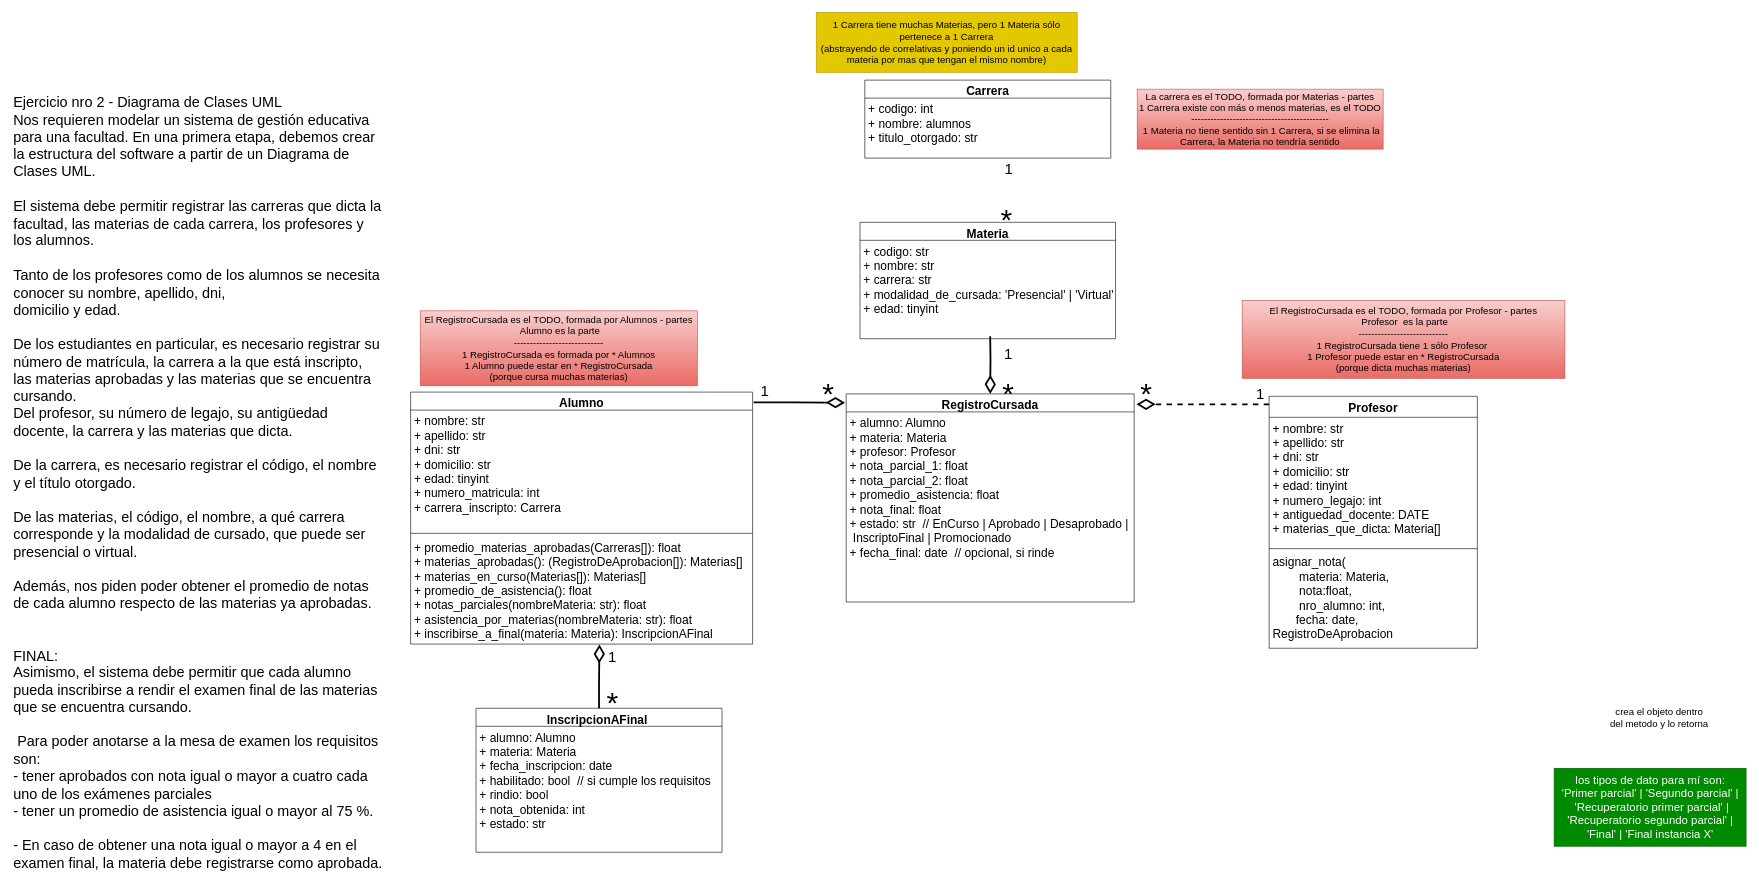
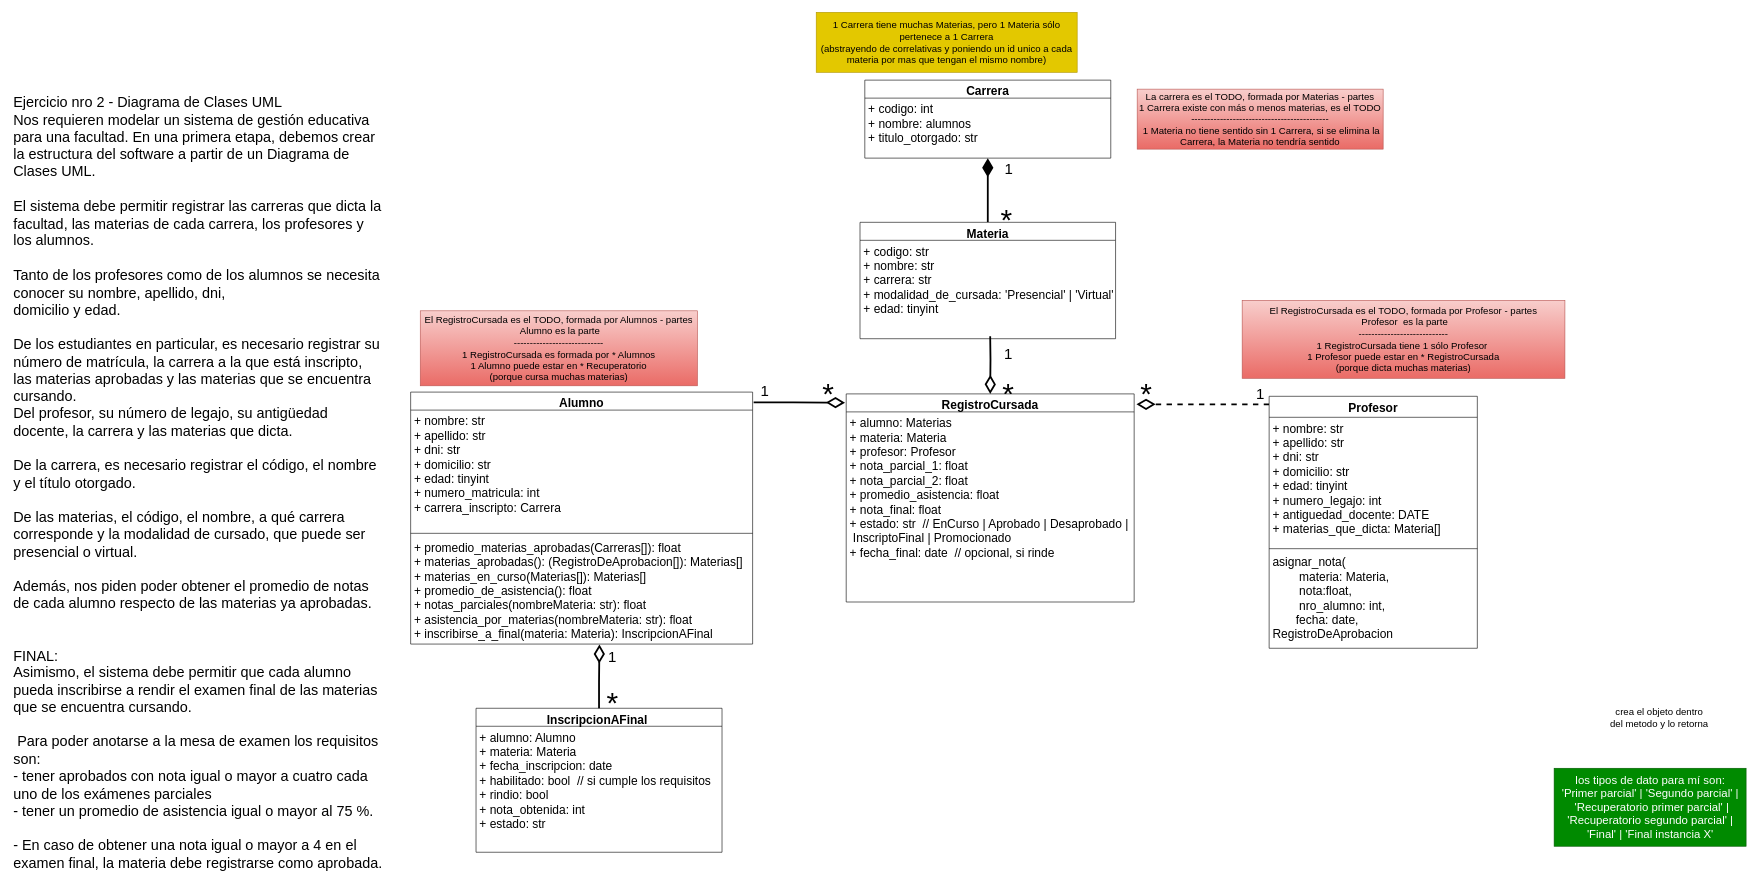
none -> (988, 199)
(559, 348) -> (559, 348)
(896, 423) -> (902, 423)
